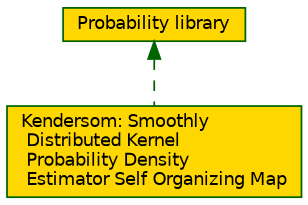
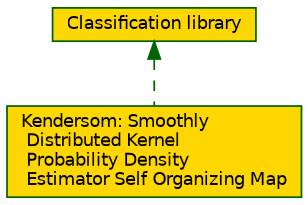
(154, 25) -> (154, 25)
